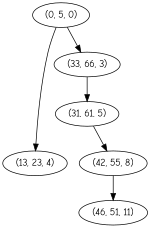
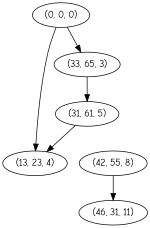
(61, 15) -> (61, 15)
(87, 64) -> (87, 64)
(99, 136) -> (64, 136)
(113, 213) -> (113, 213)
